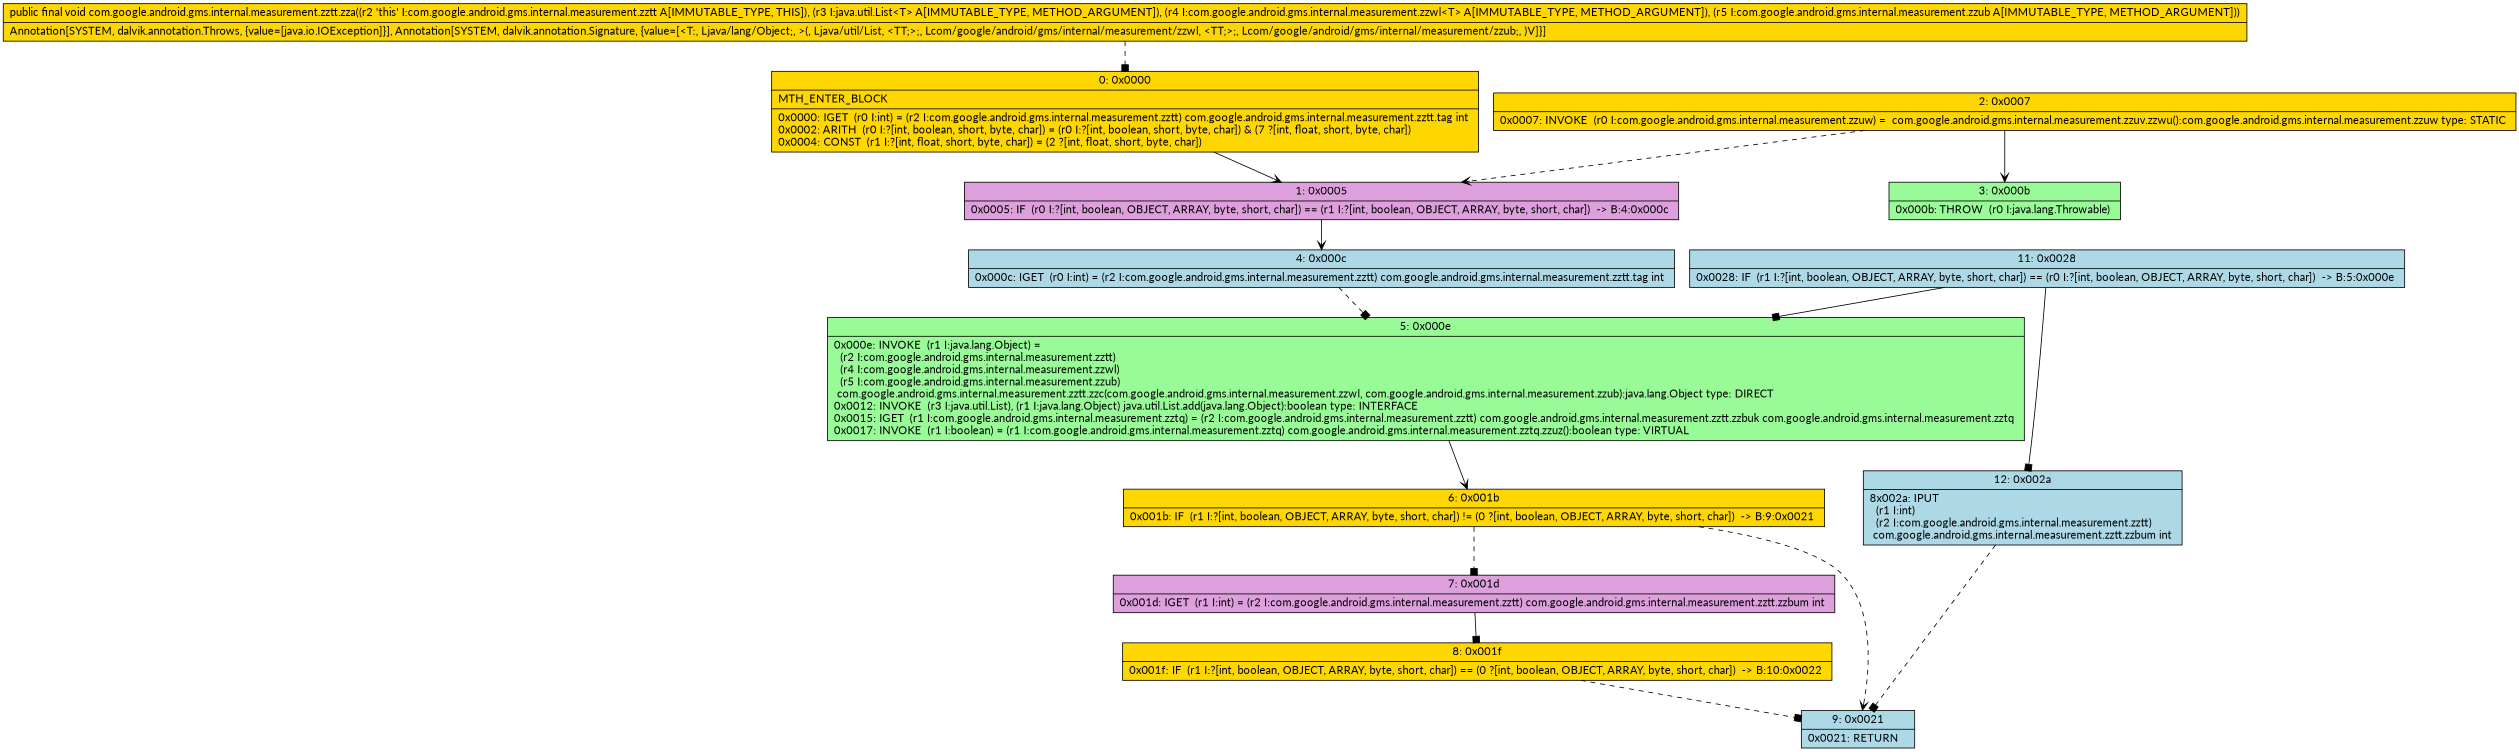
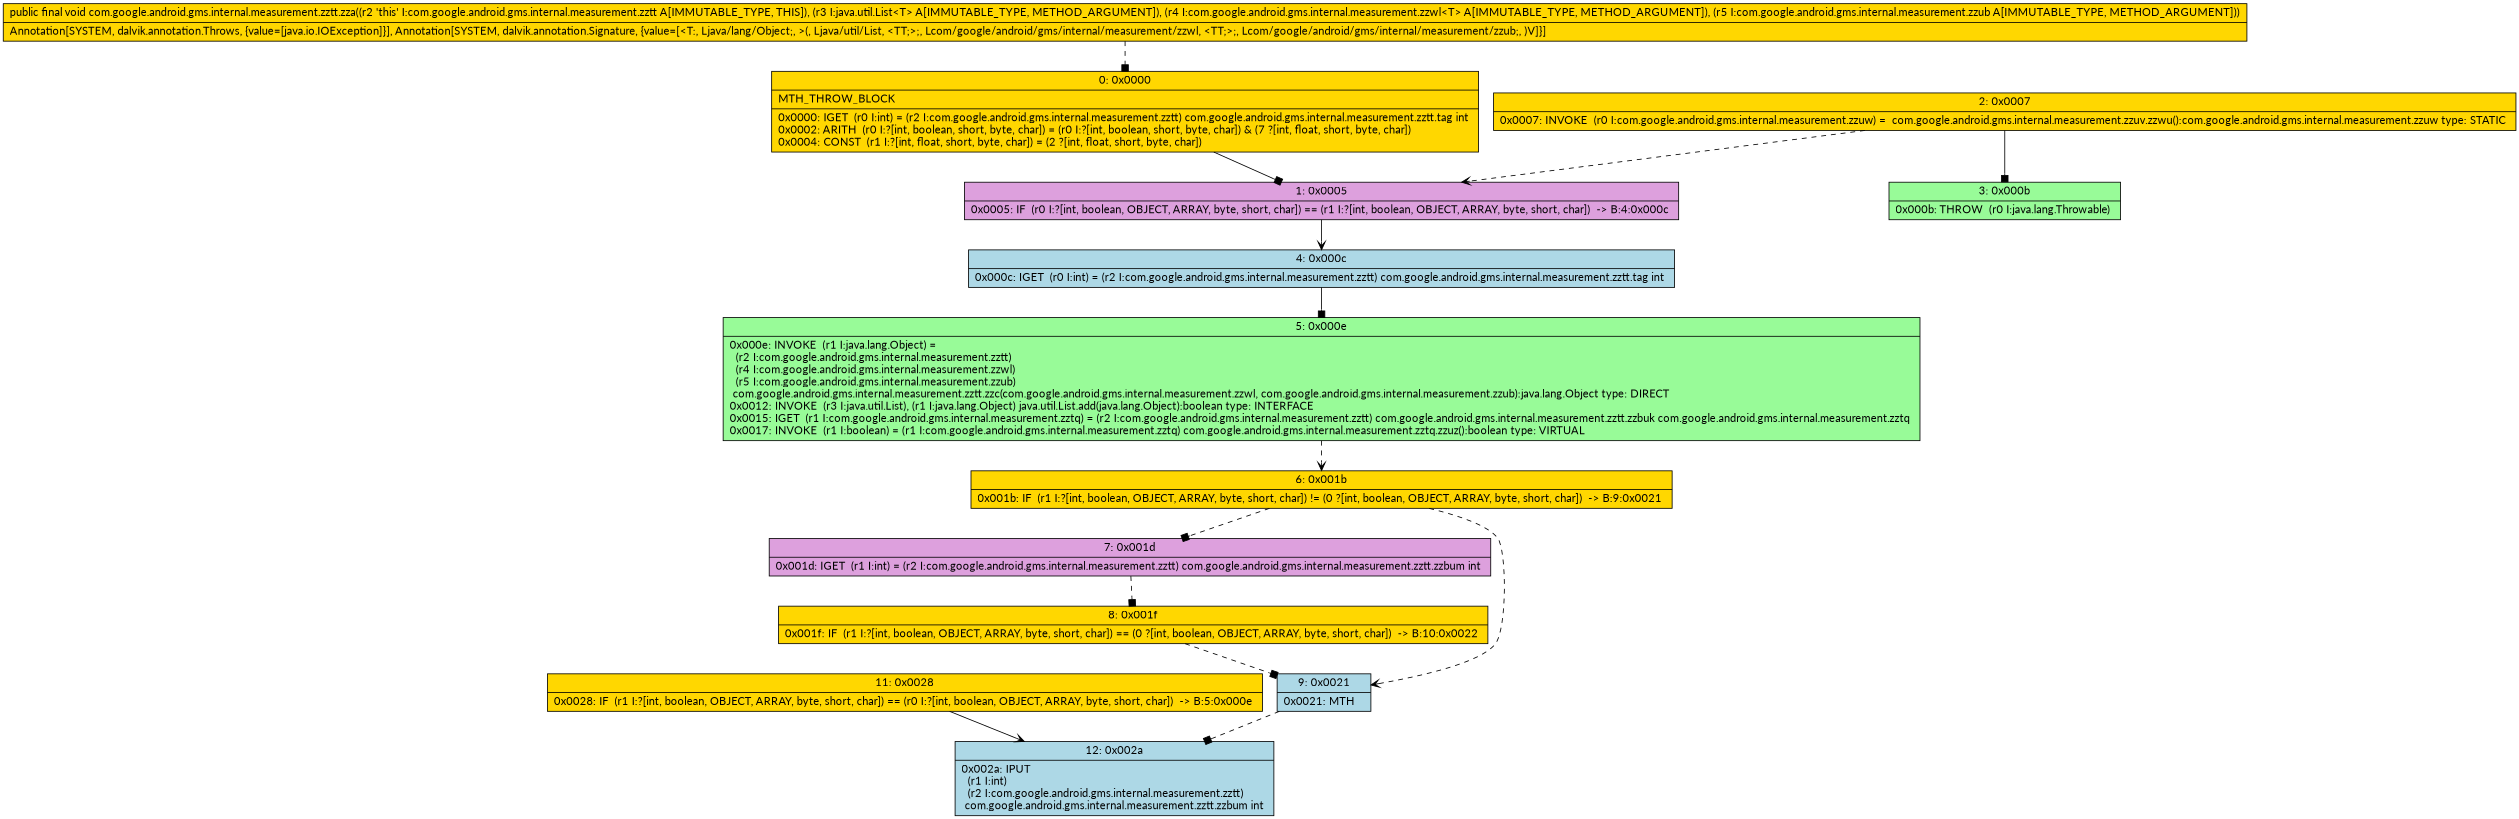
(833, 99) -> (837, 99)
(2005, 152) -> (2005, 152)
(1244, 165) -> (1244, 165)
(2047, 269) -> (905, 693)
(1350, 299) -> (1322, 298)
(1863, 302) -> none
(2038, 375) -> (983, 725)
(1457, 461) -> (1322, 452)
(1907, 499) -> (999, 769)
(1475, 624) -> (1131, 587)
(1936, 624) -> (1246, 725)
(1858, 738) -> (1324, 702)
